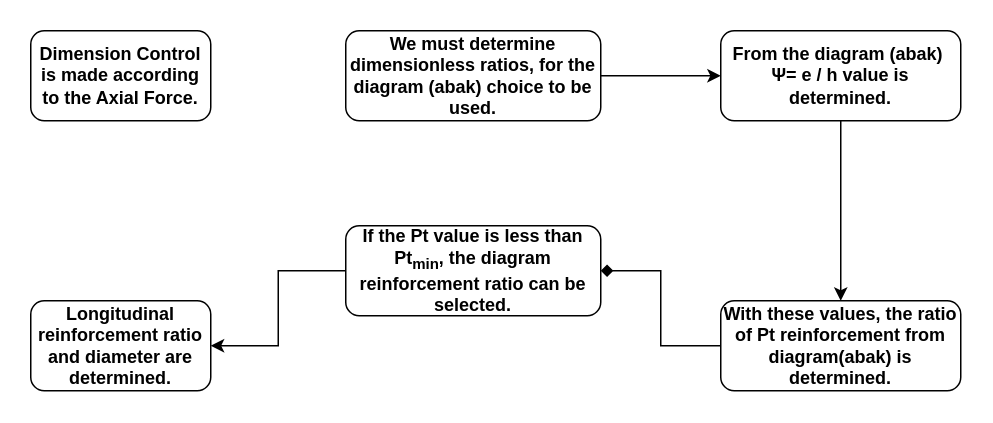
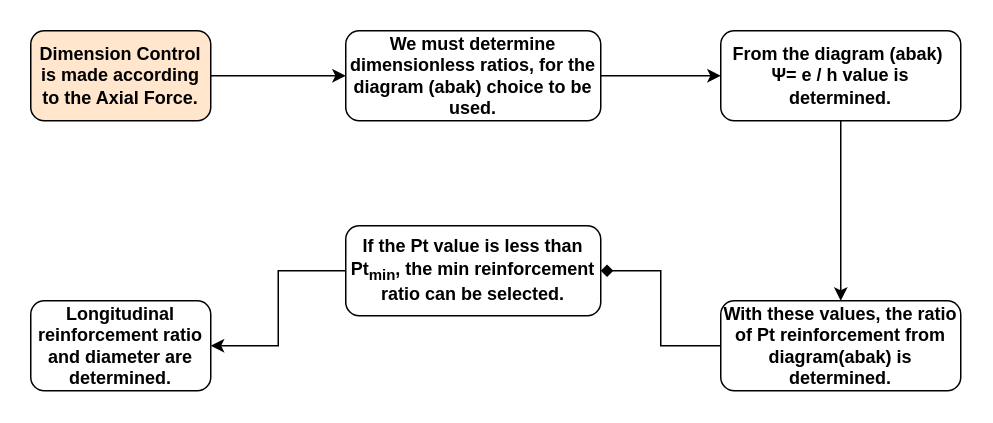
(121, 76) -> (121, 76)
none -> (273, 76)
(473, 271) -> (473, 271)
